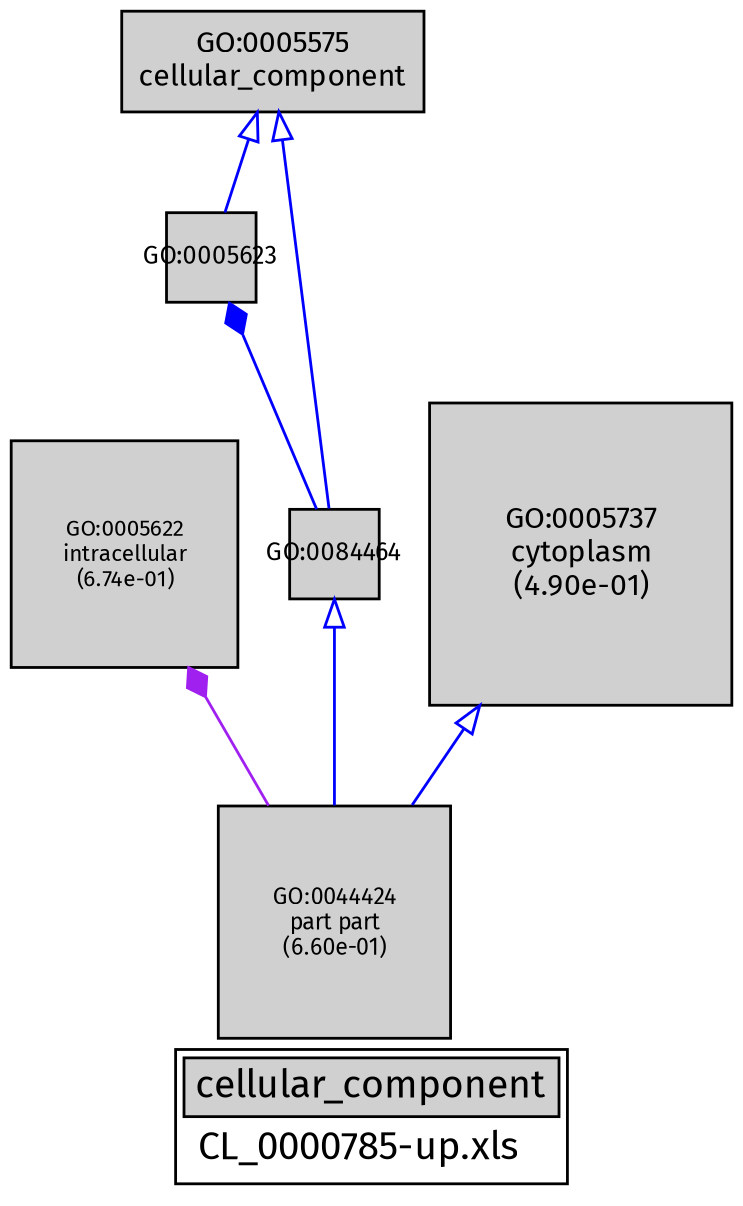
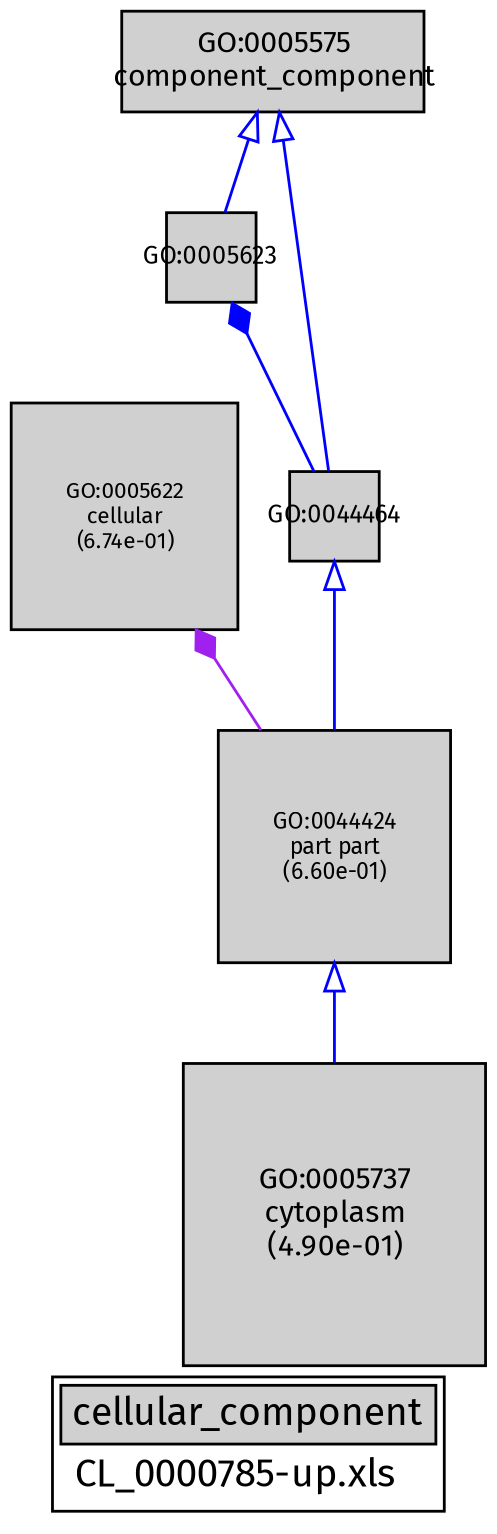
(273, 77) -> (274, 77)
(126, 554) -> (126, 516)
(334, 554) -> (334, 516)
(438, 767) -> (334, 1027)
